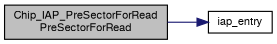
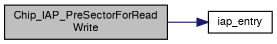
(86, 22) -> (86, 22)
